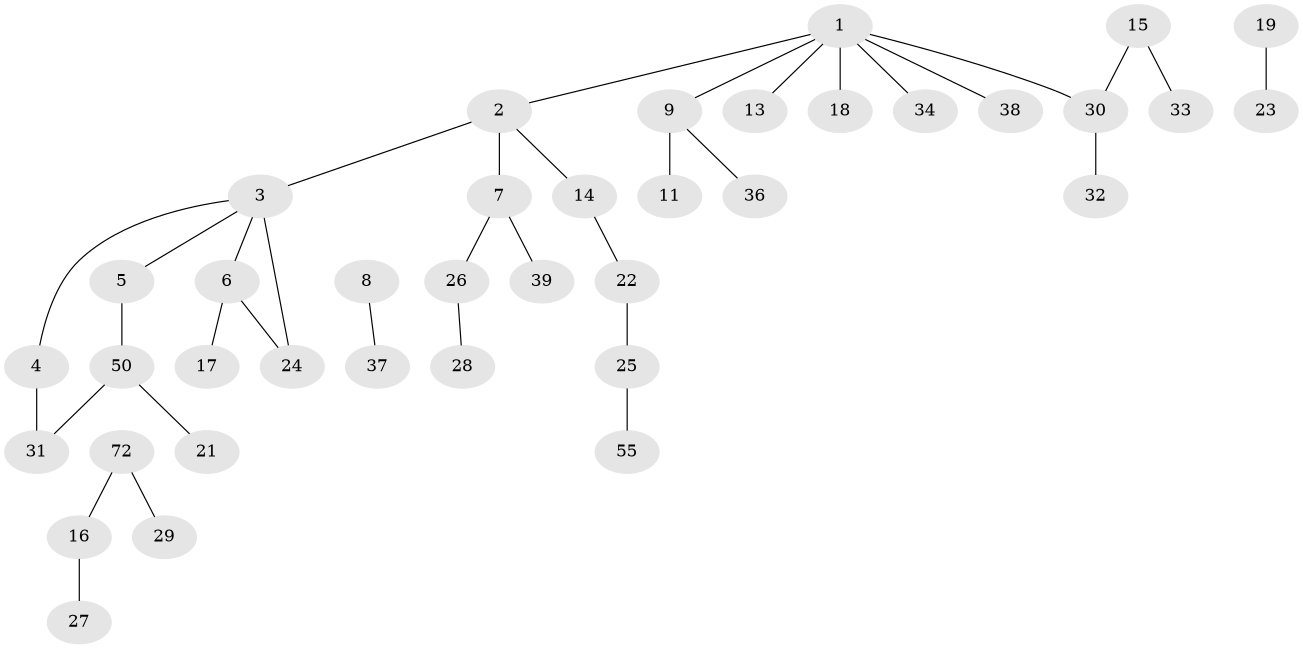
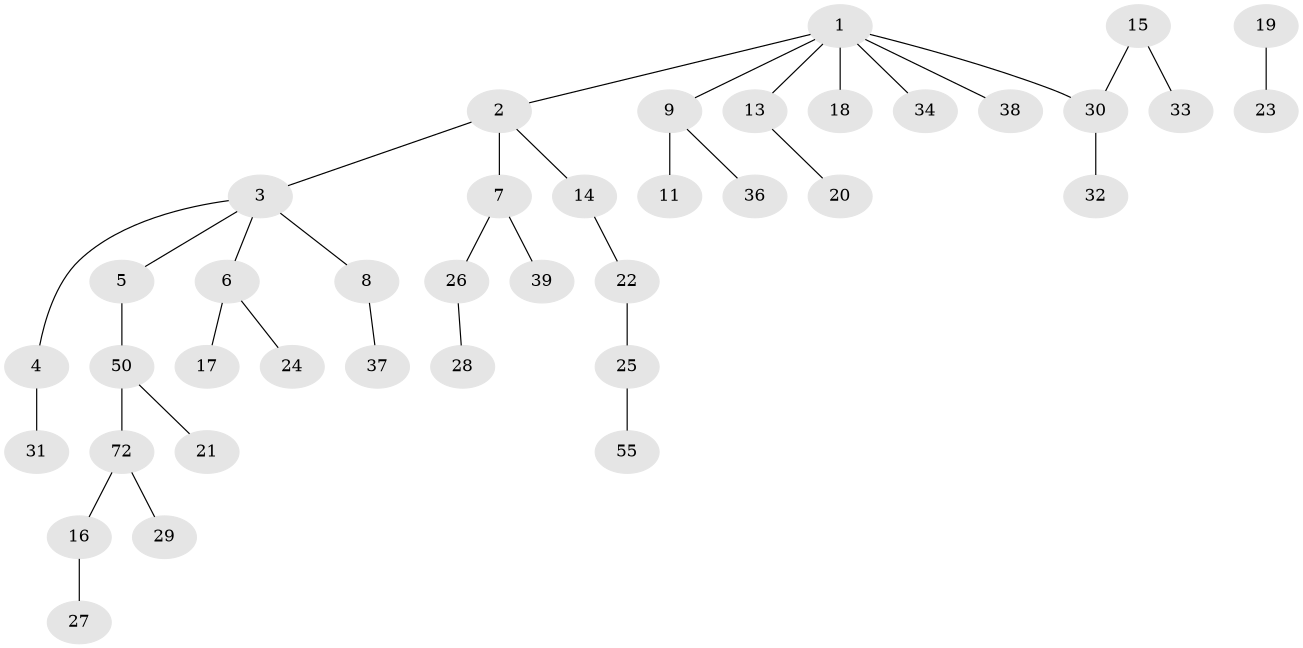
none -> (840, 196)
(276, 282) -> (314, 239)
(79, 409) -> (122, 410)
